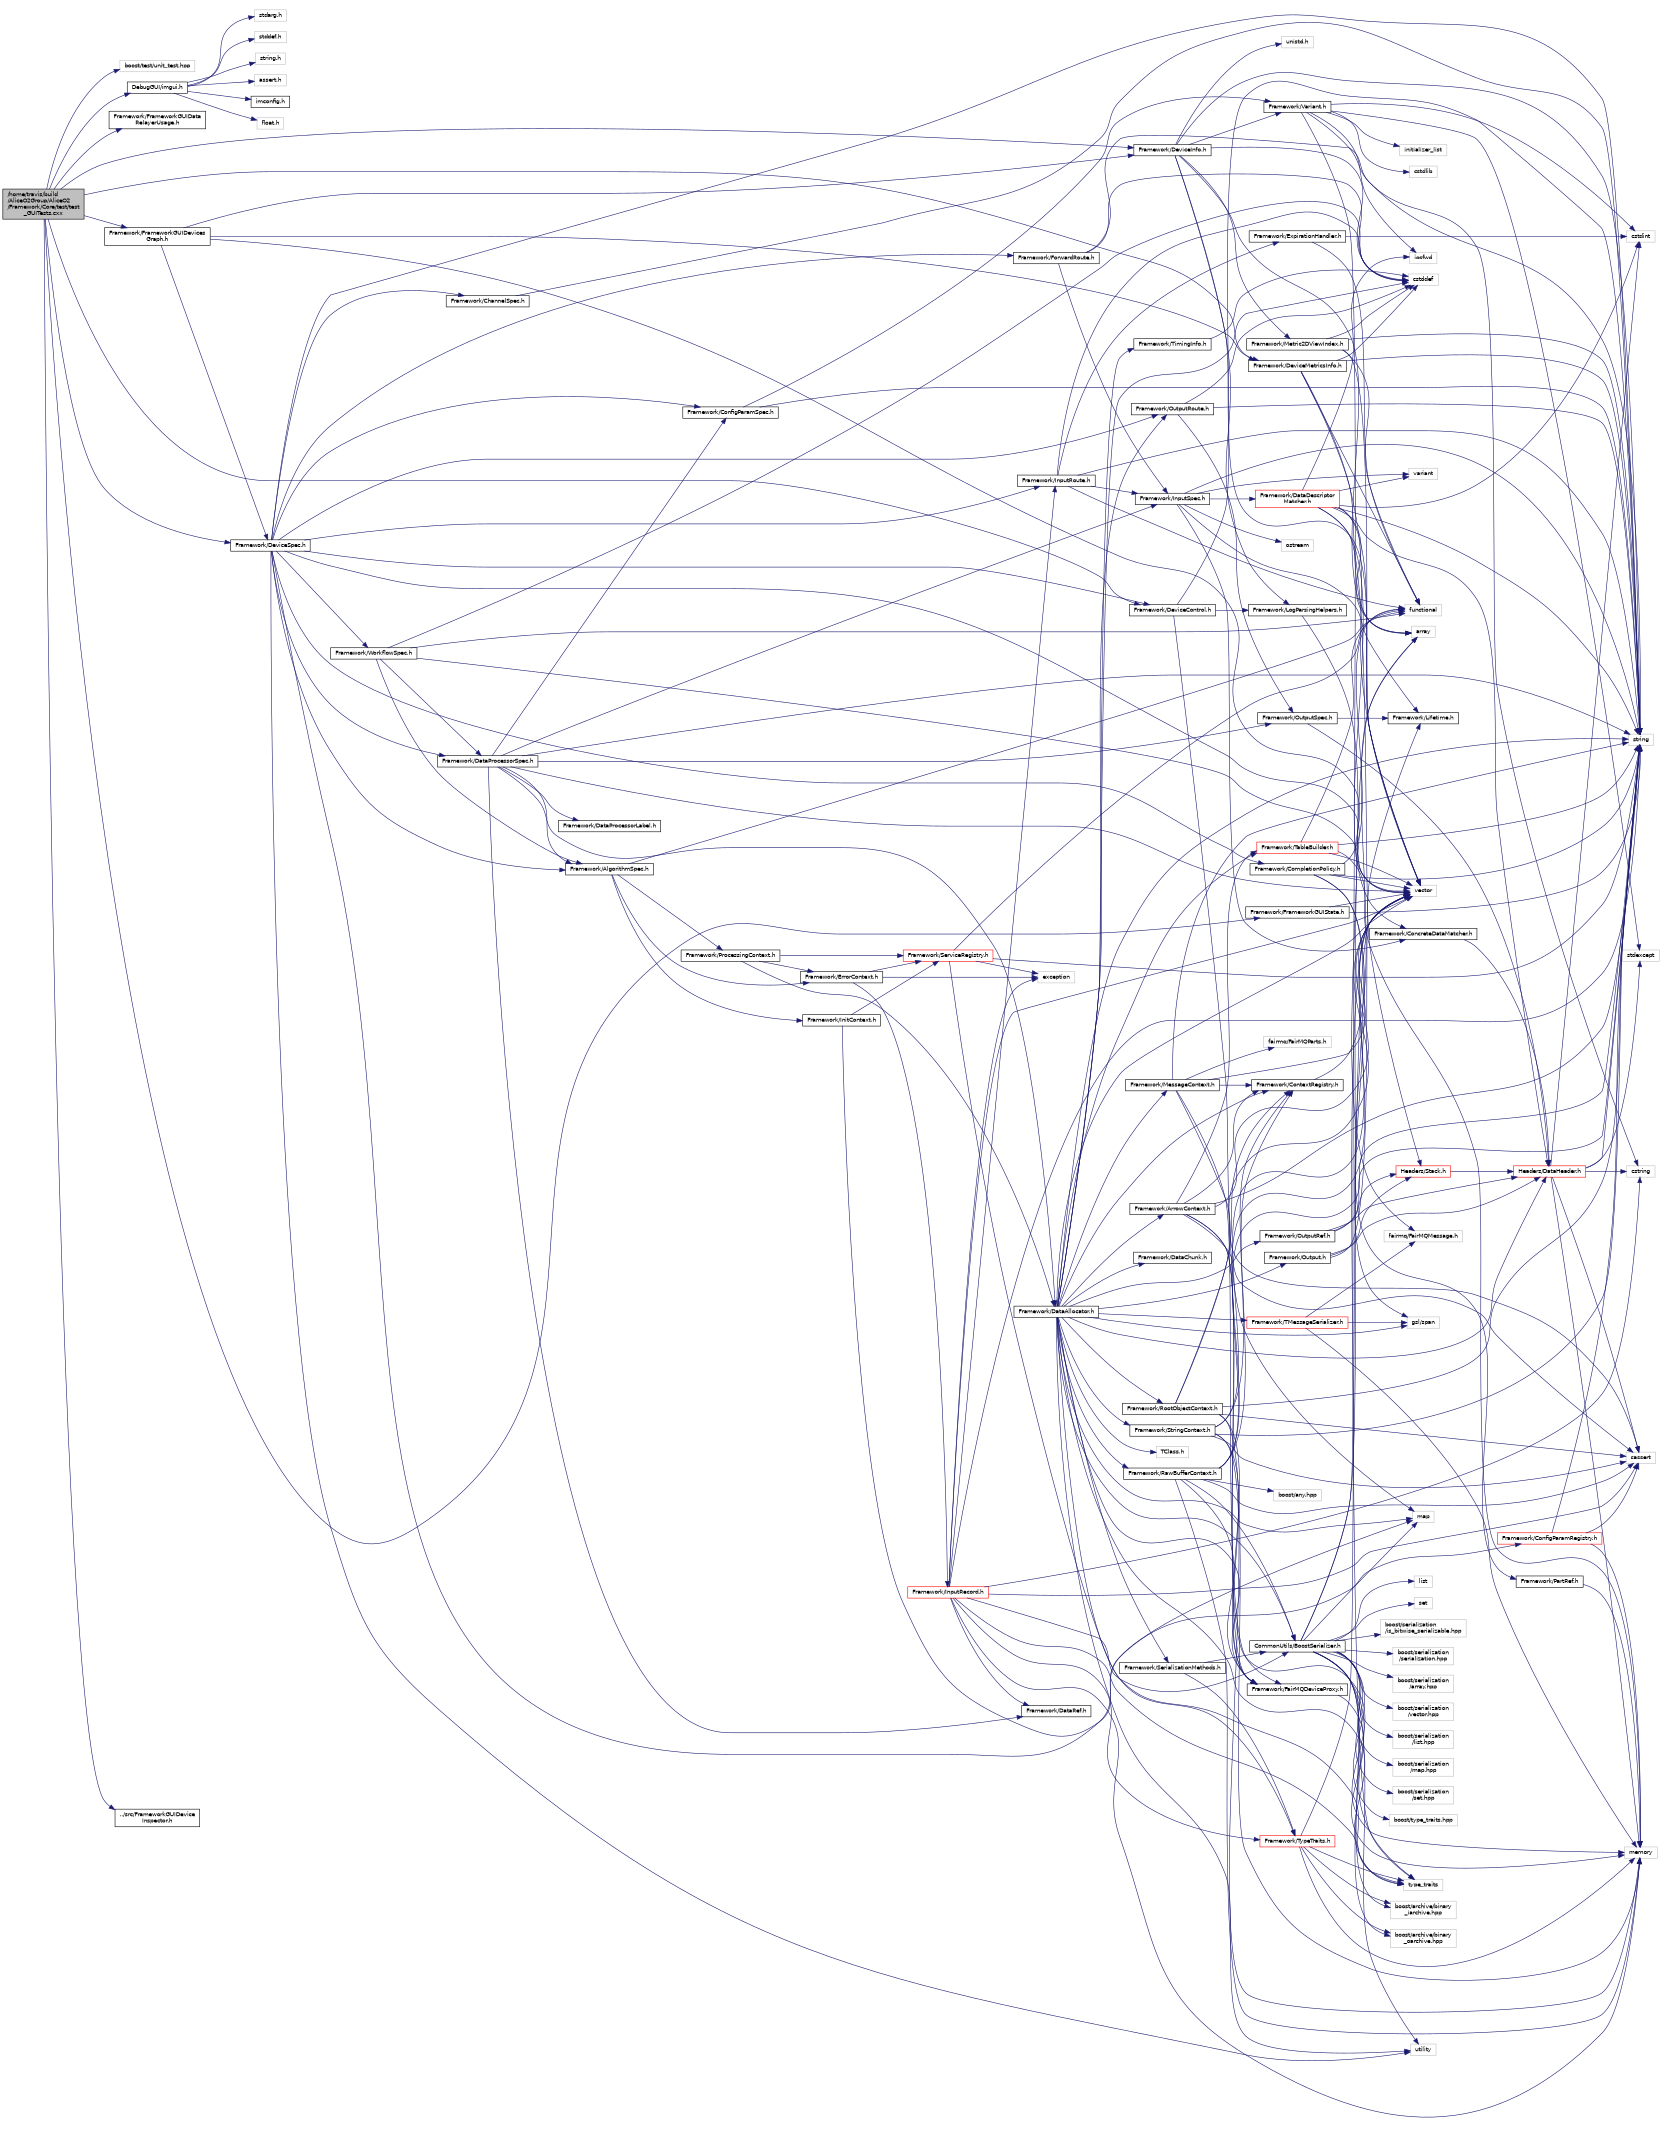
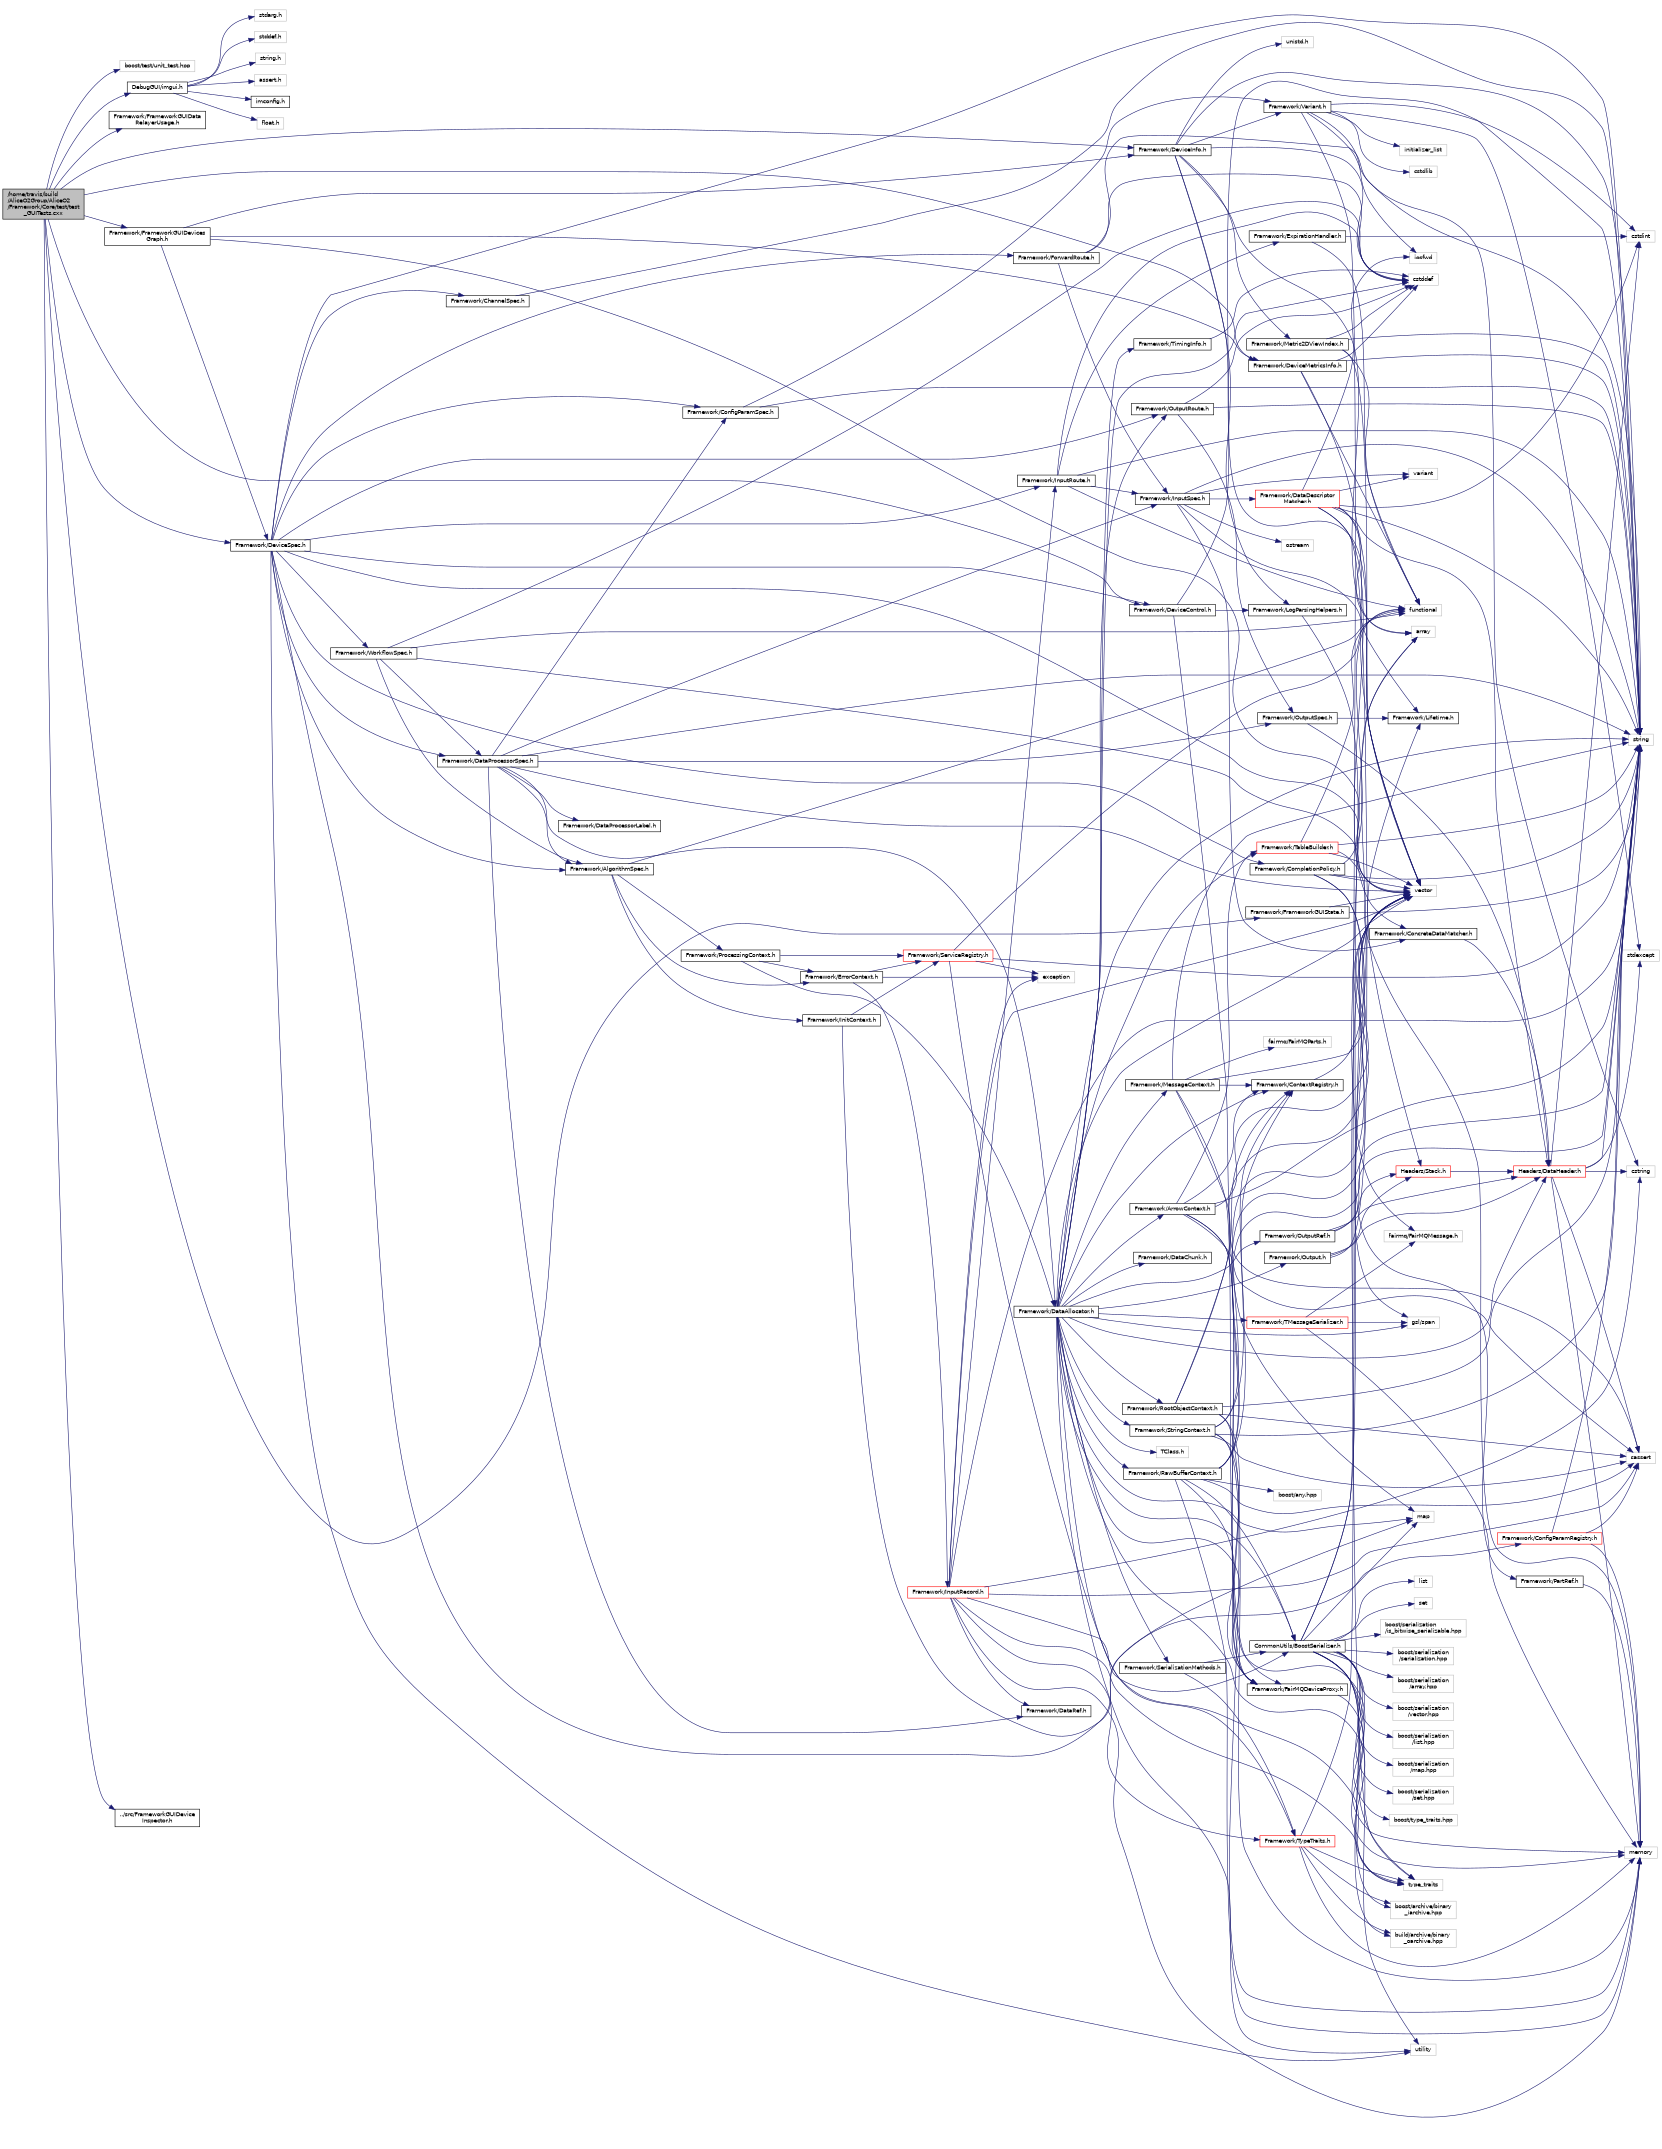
(1353, 512) -> none
(1423, 1938) -> (1423, 1938)
